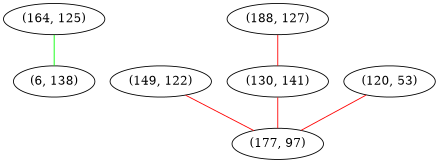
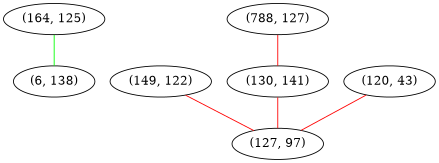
(278, 19) -> (278, 19)
(390, 81) -> (390, 81)
(278, 144) -> (278, 144)
